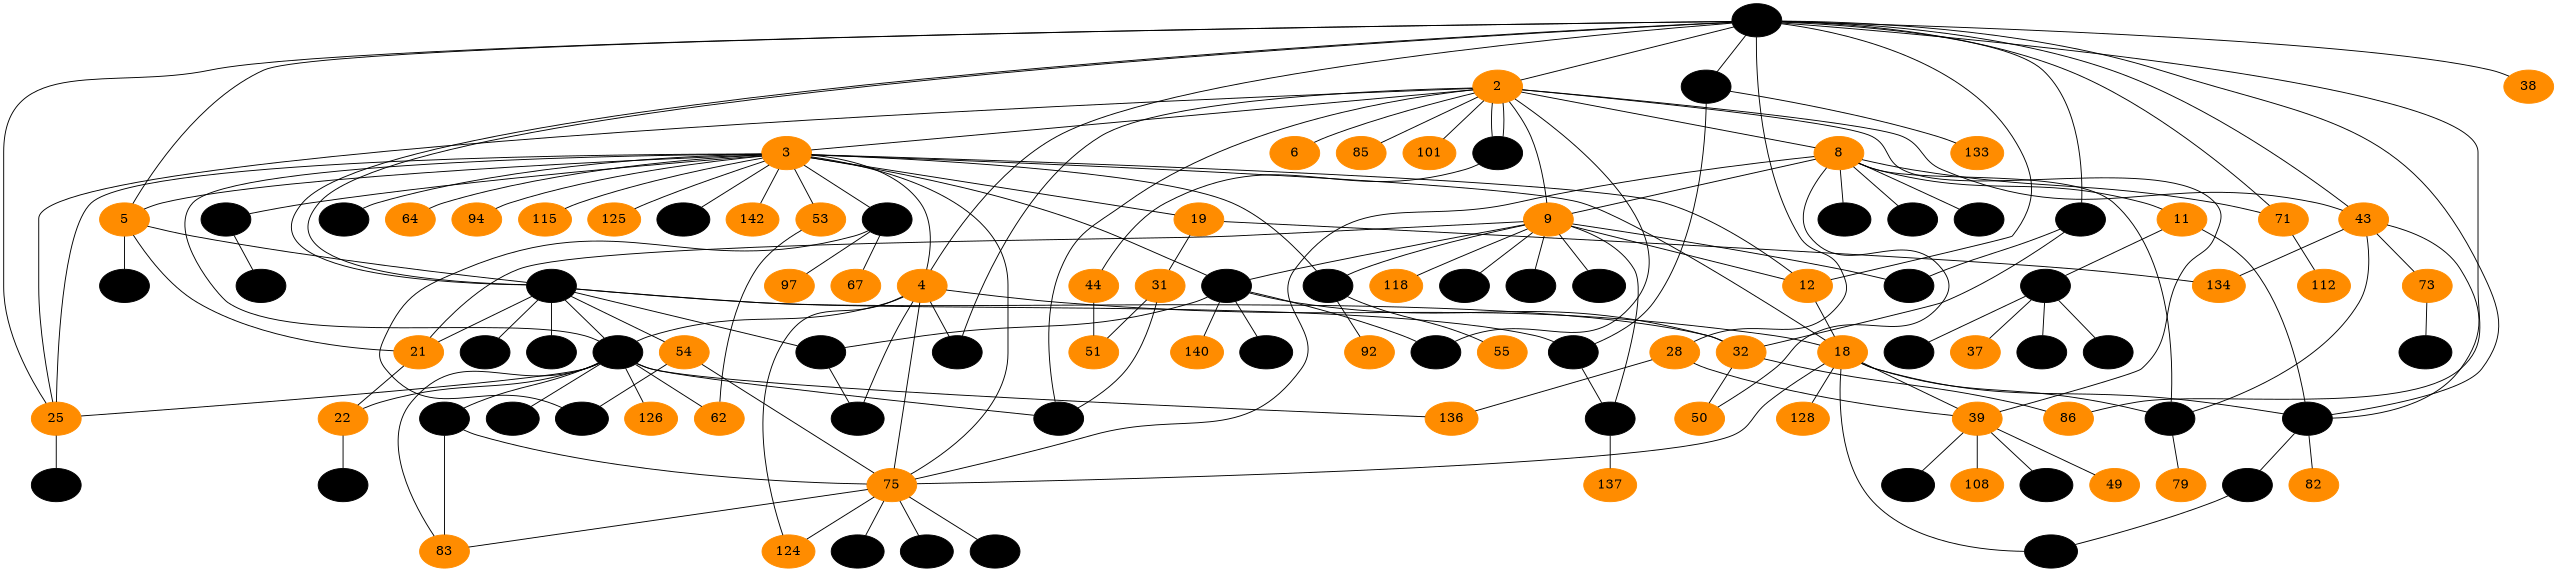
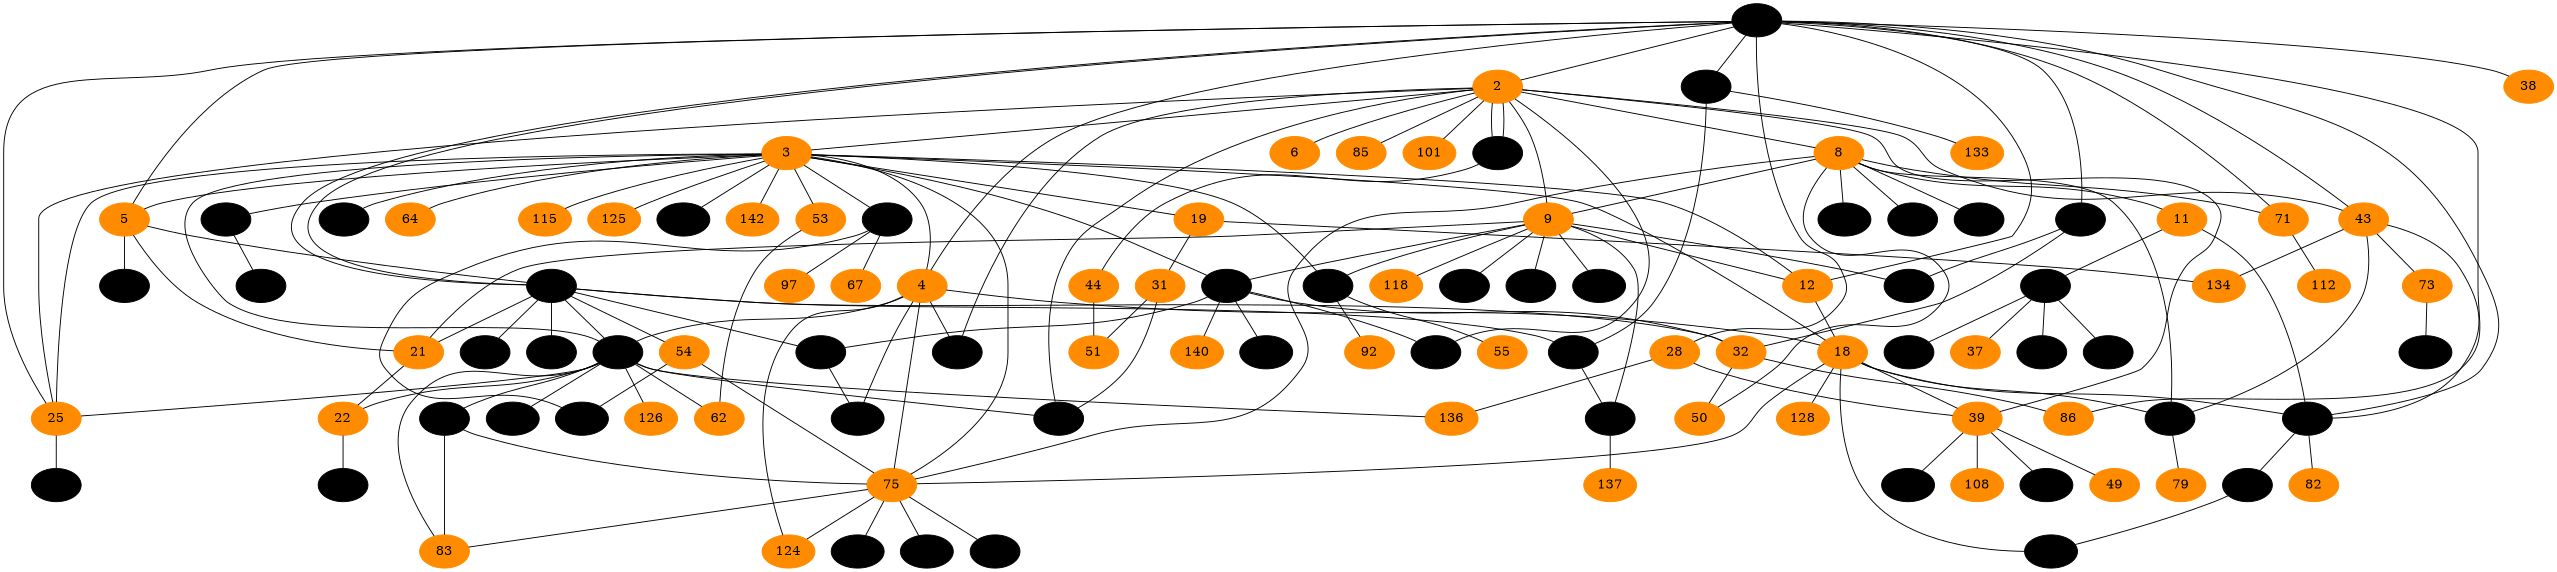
(477, 219) -> none
